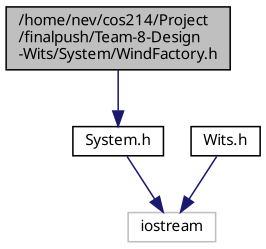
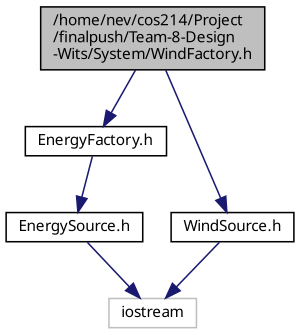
none -> (96, 141)
(118, 141) -> (233, 227)
(226, 141) -> (74, 227)
